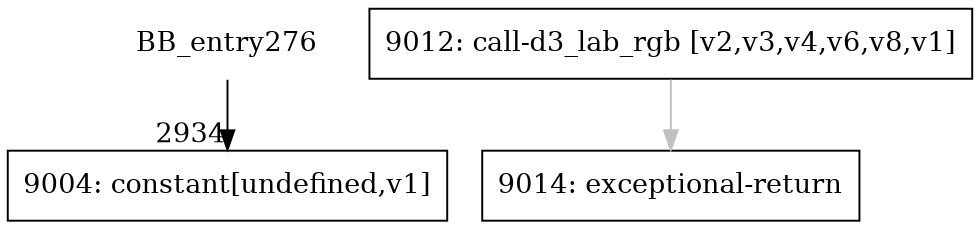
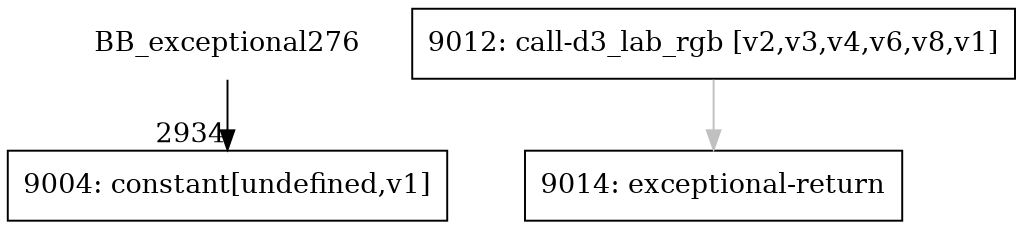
(228, 44) -> (228, 44)
